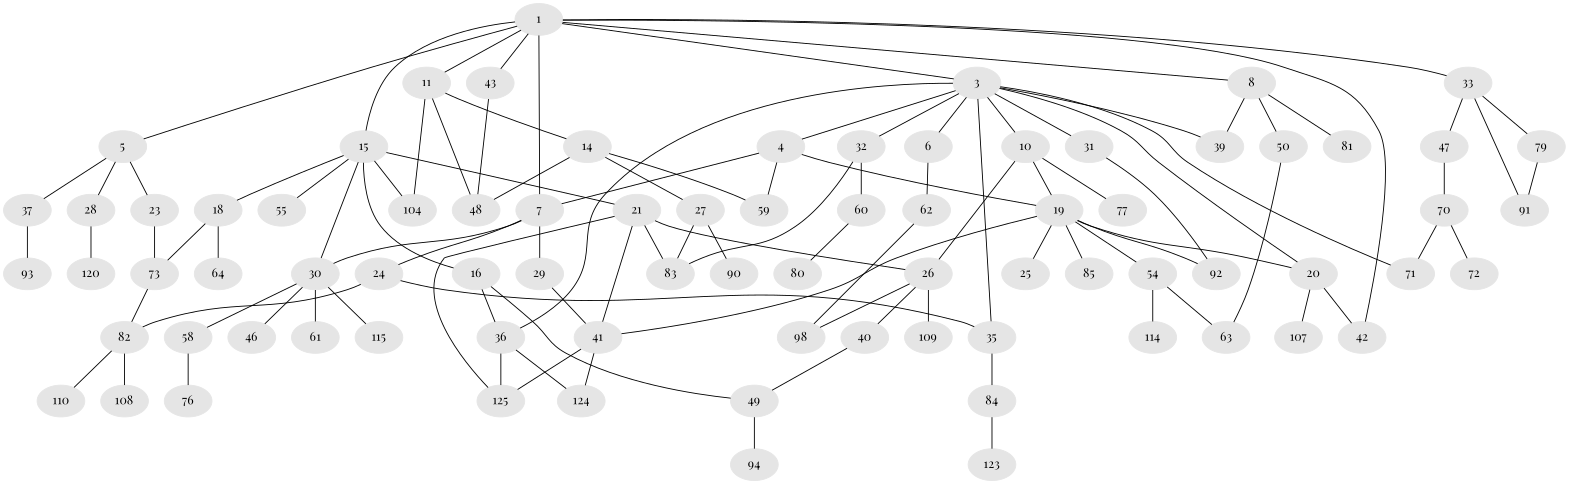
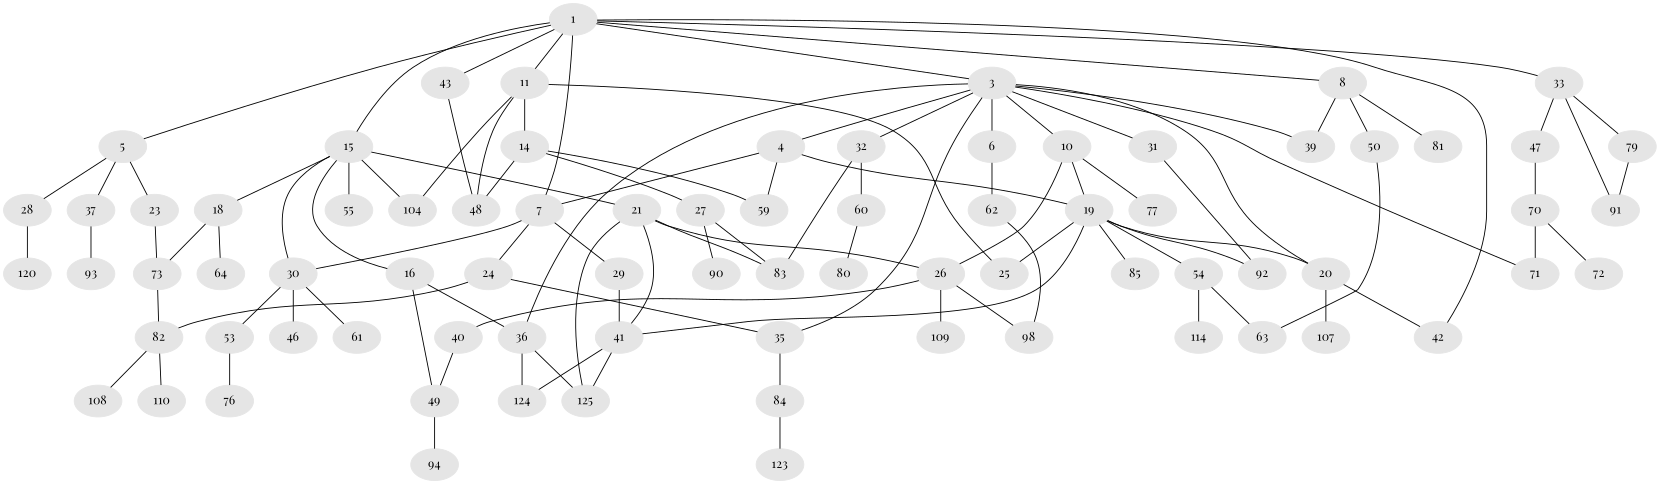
none -> (817, 108)
(188, 337) -> (230, 337)
(379, 337) -> none
